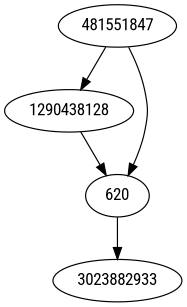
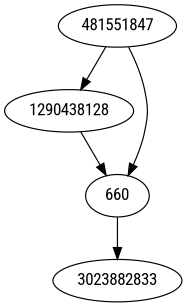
(117, 196) -> (117, 196)
(117, 281) -> (117, 281)
